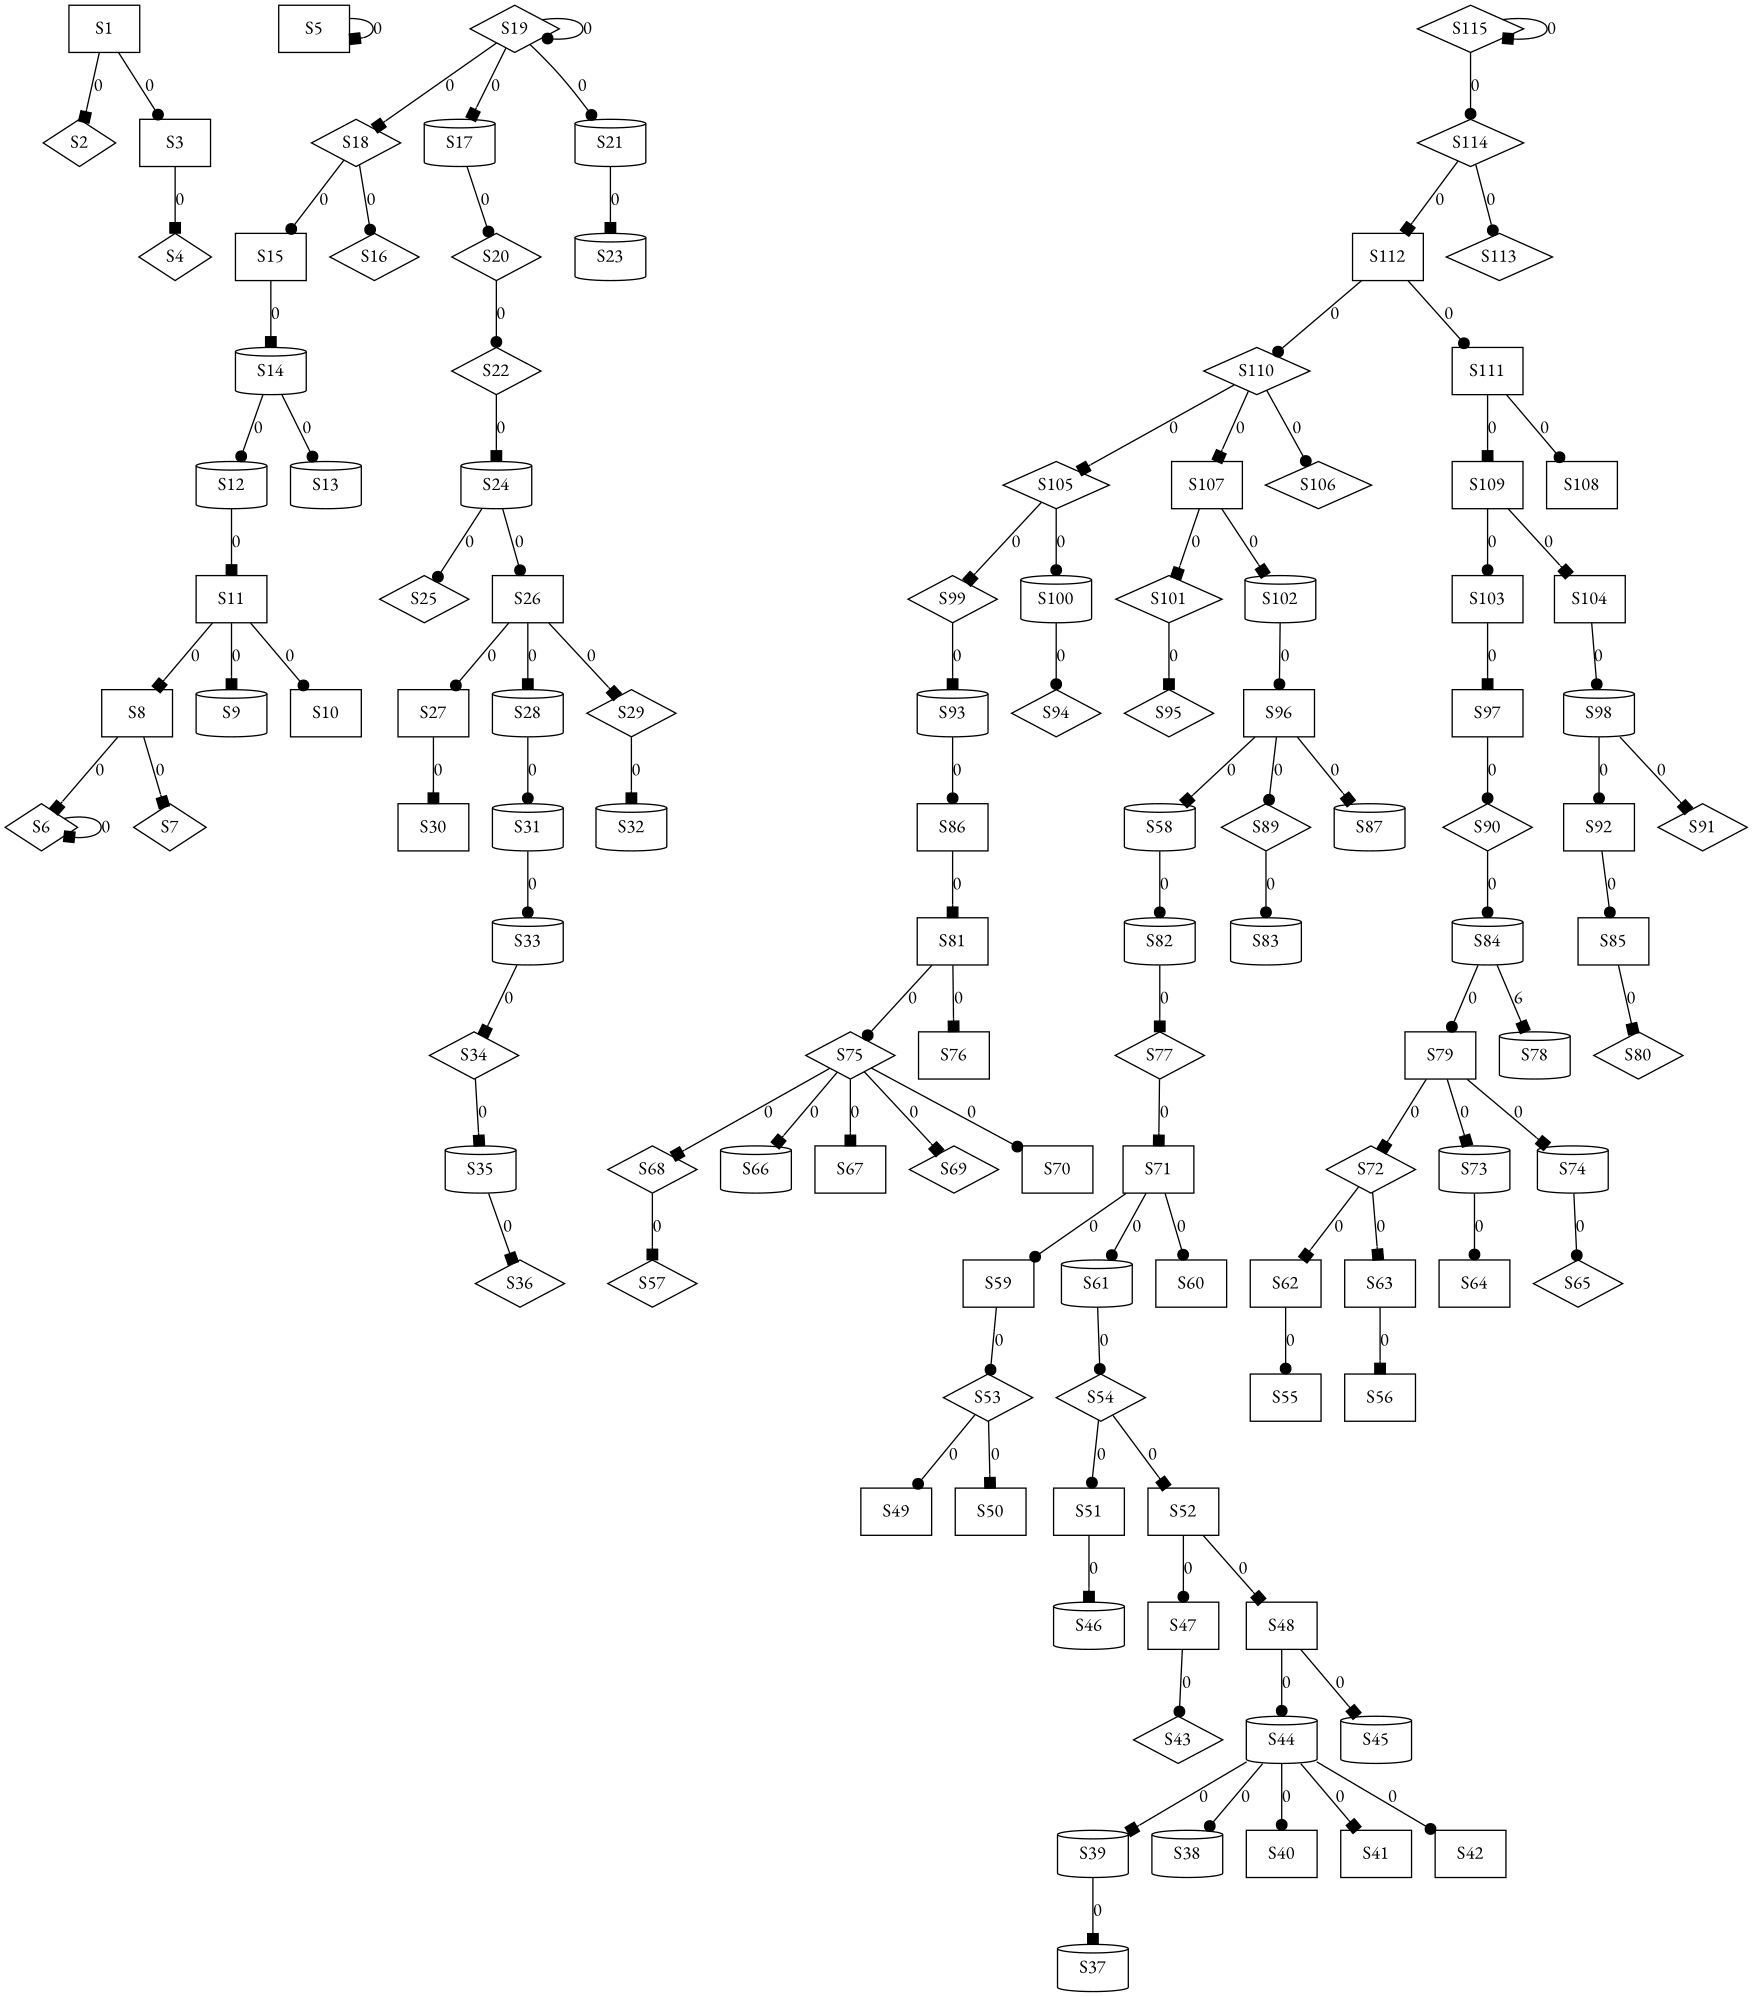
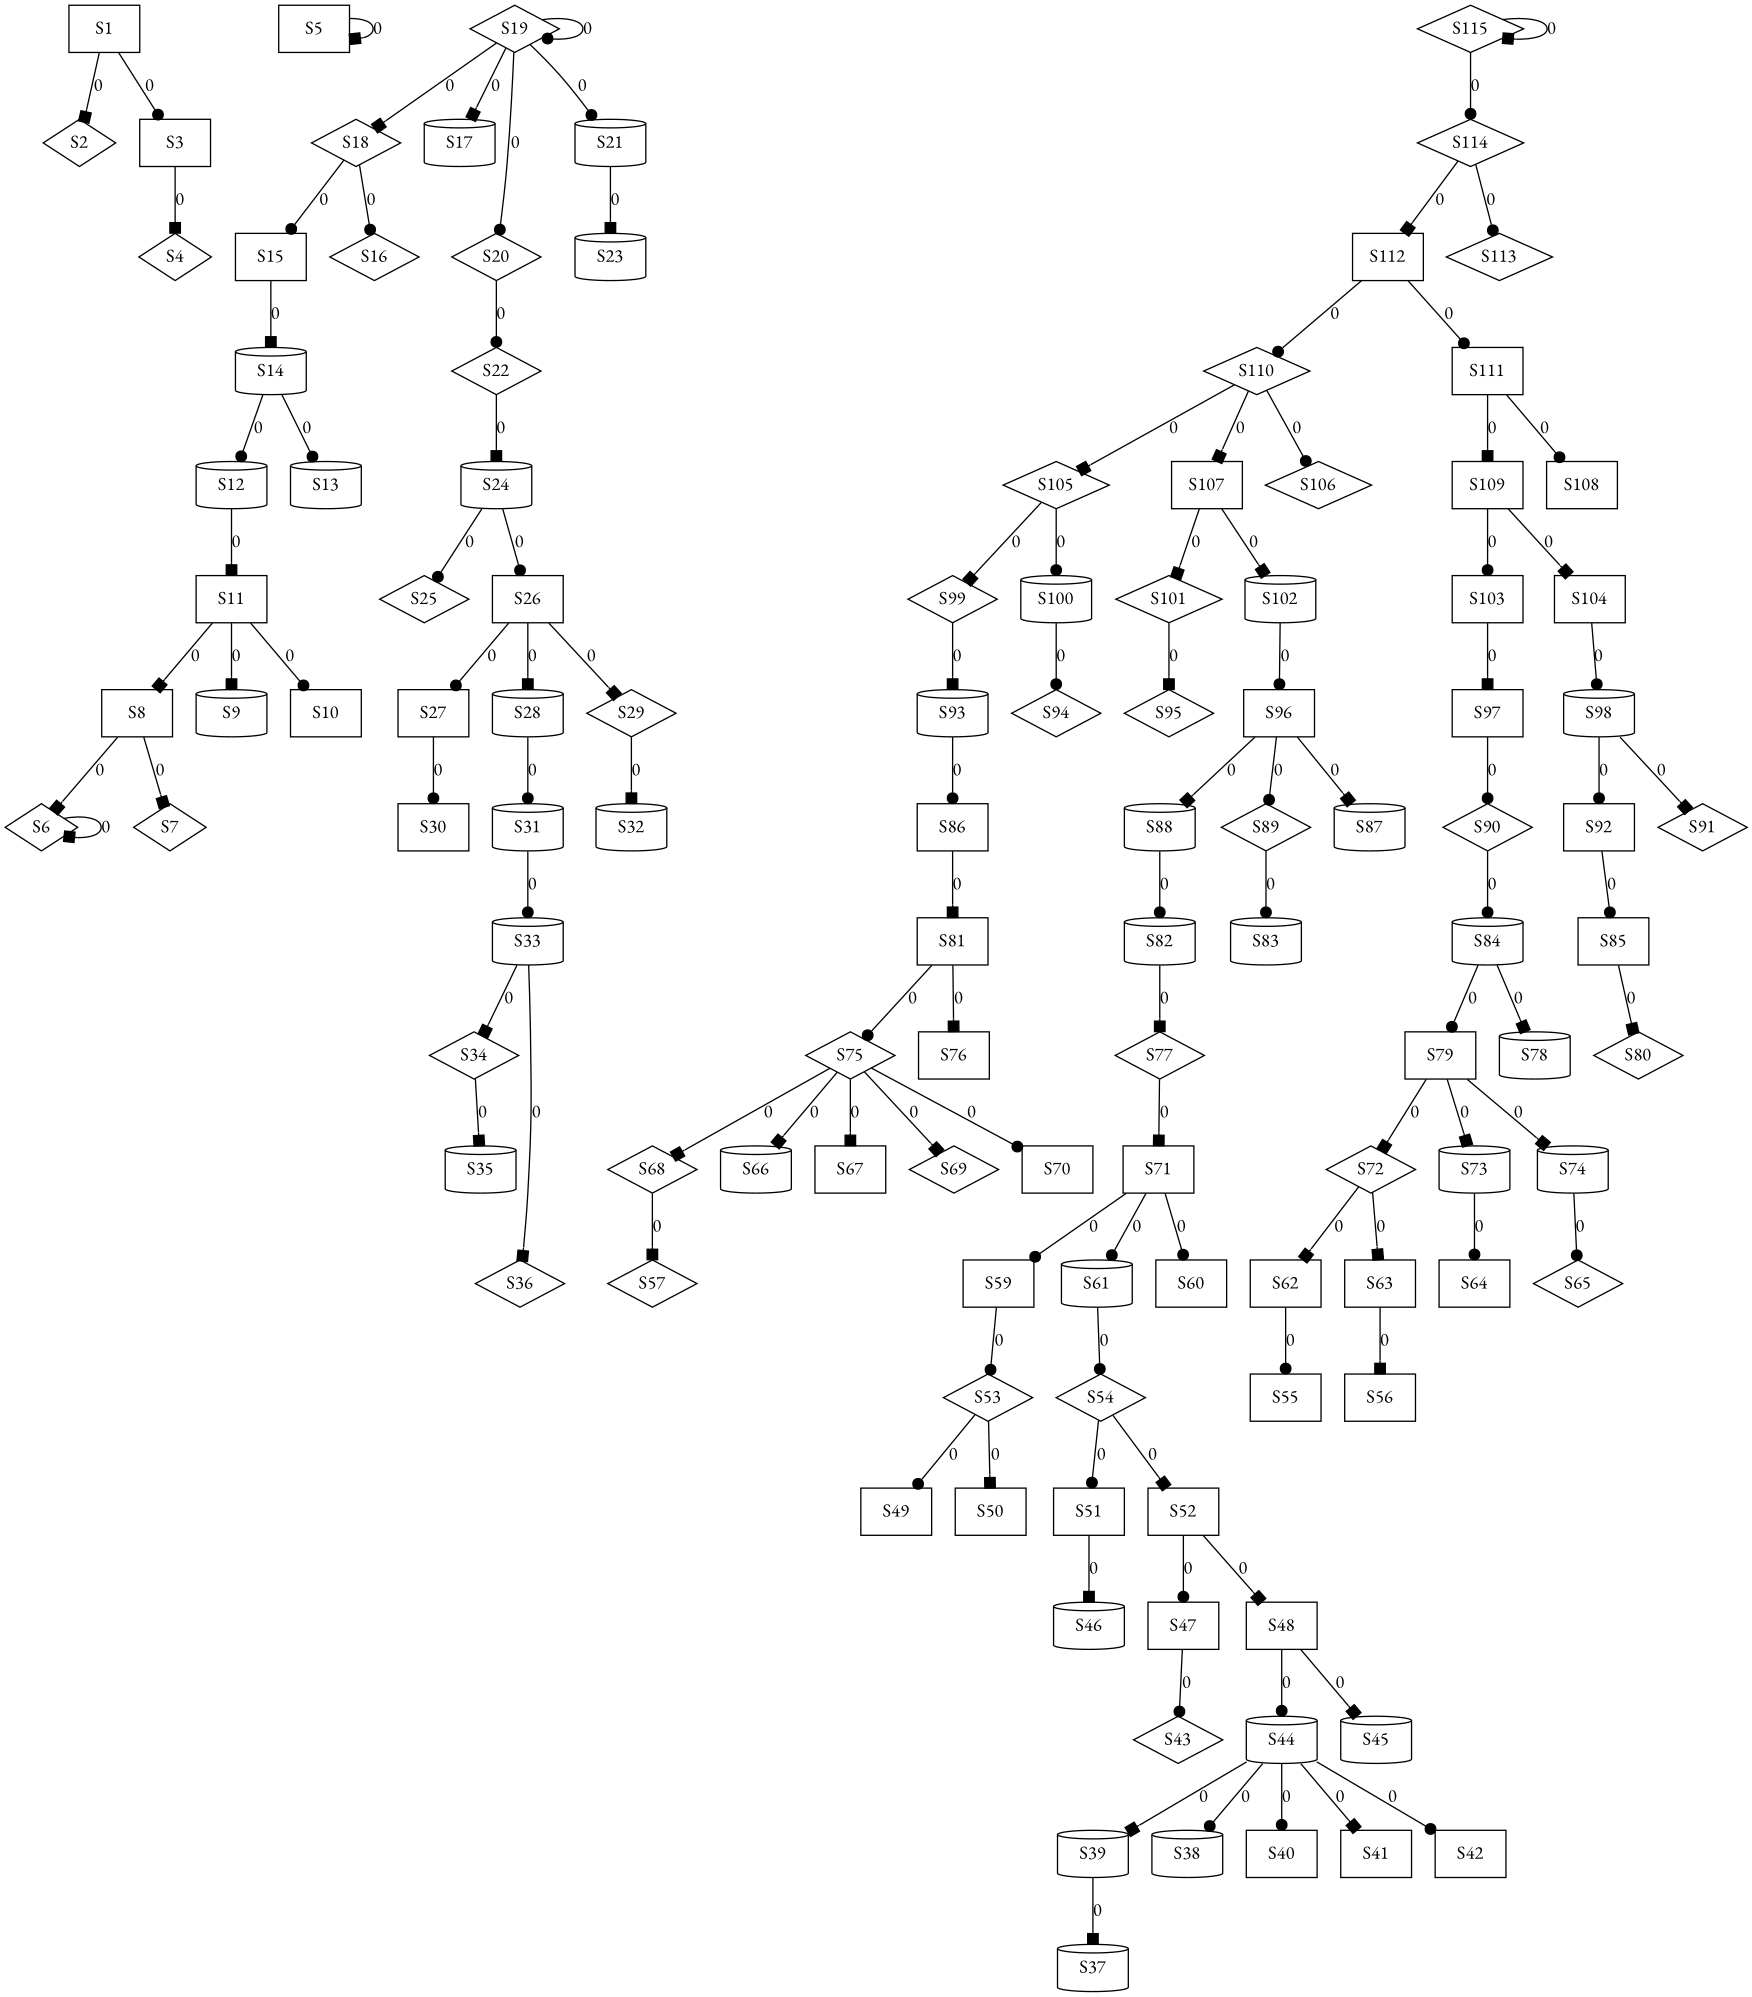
(477, 196) -> (509, 139)
(433, 765) -> (433, 765)
(1160, 827) -> (1160, 827)
(1518, 998) -> (1518, 998)
(499, 1222) -> (531, 1106)
